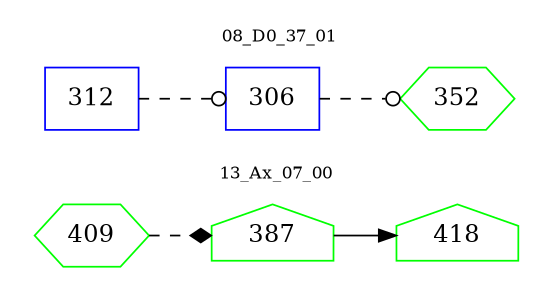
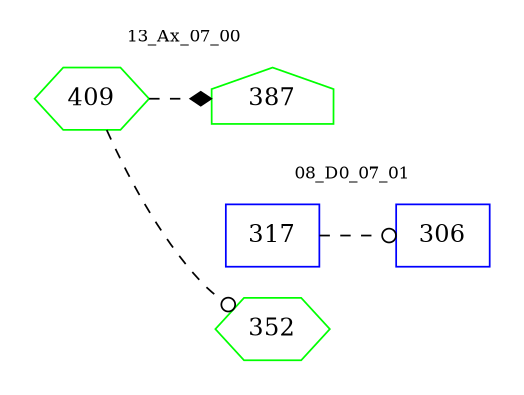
(280, 37) -> (353, 174)
(92, 99) -> (273, 236)
(353, 99) -> (156, 222)
(457, 236) -> none
